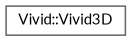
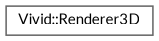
(66, 21) -> (80, 21)
